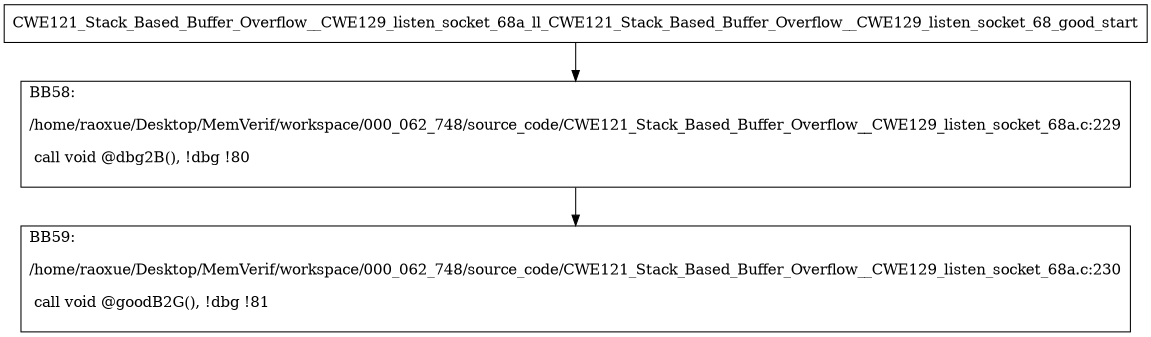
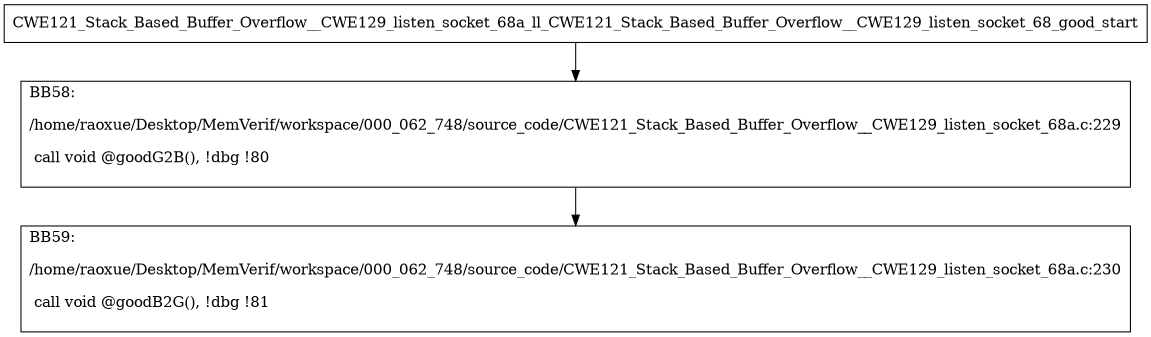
(140, 158) -> (149, 158)
